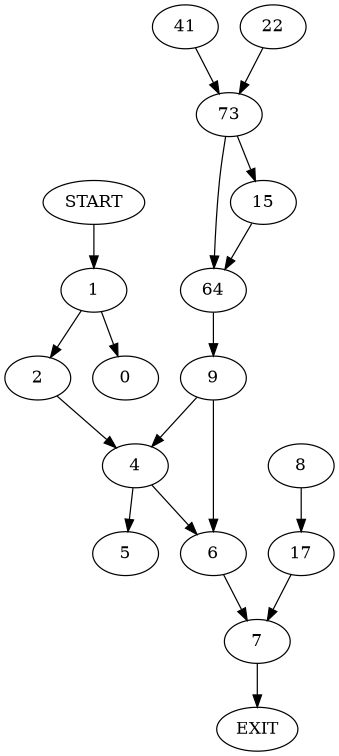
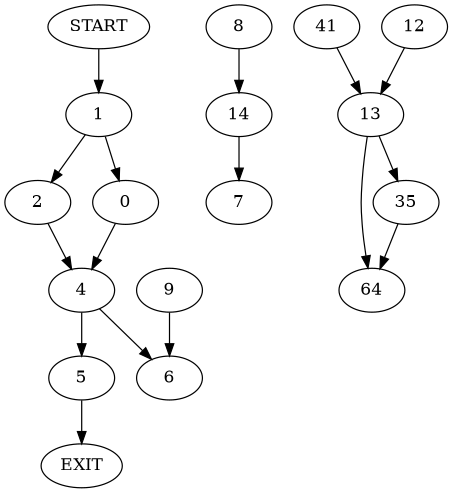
(273, 27) -> (415, 27)
(229, 115) -> (371, 115)
(263, 202) -> (406, 202)
(213, 328) -> none
(179, 417) -> (106, 241)
(301, 554) -> (239, 115)
(233, 592) -> none
(257, 679) -> (82, 416)
